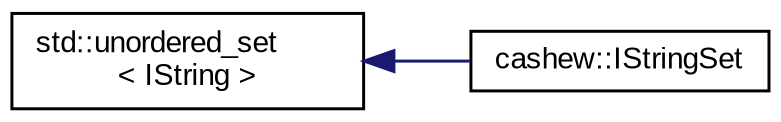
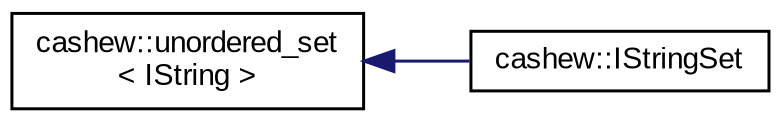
(188, 61) -> (188, 61)
